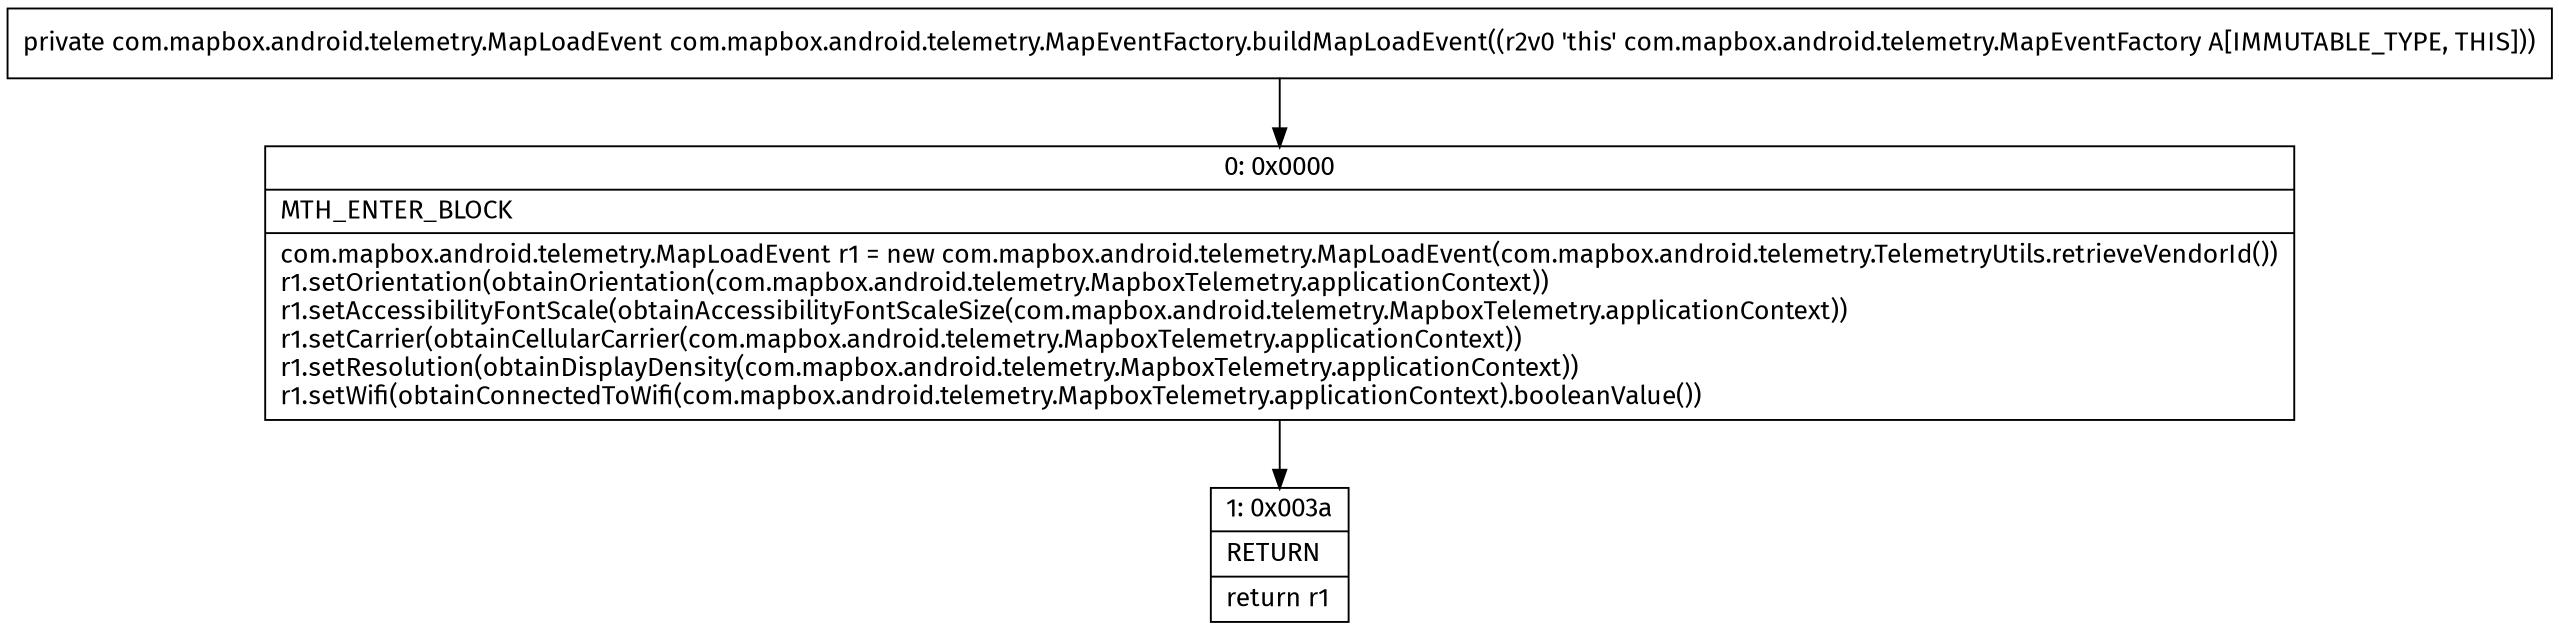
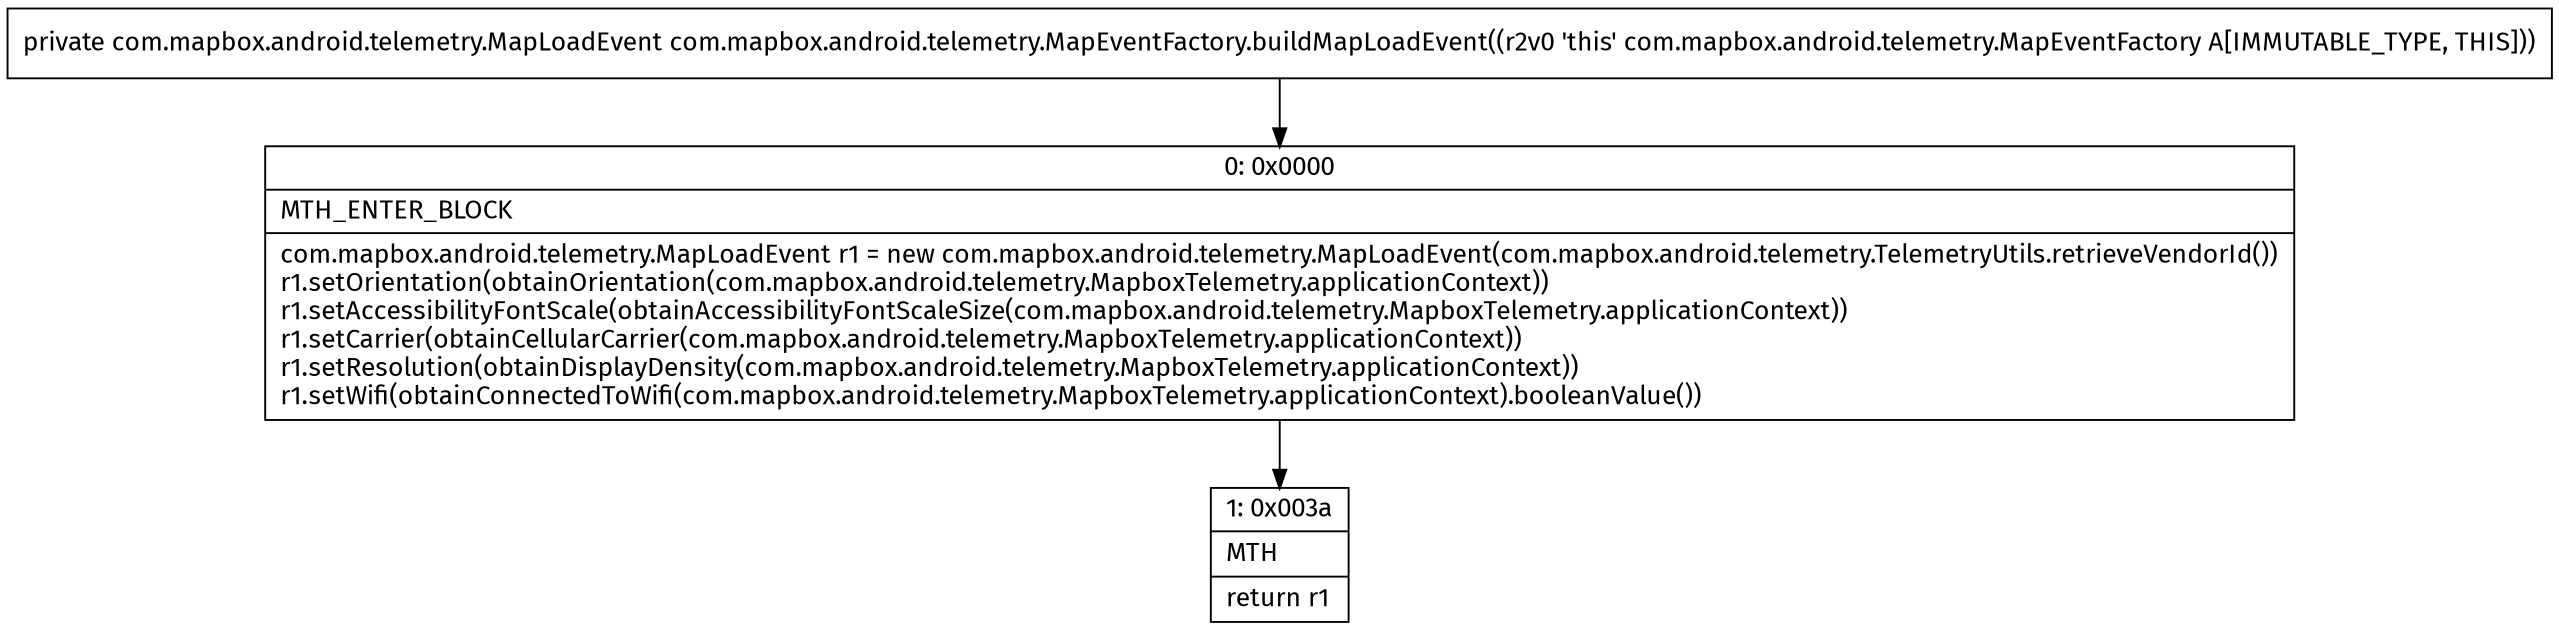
(1274, 553) -> (1252, 553)
